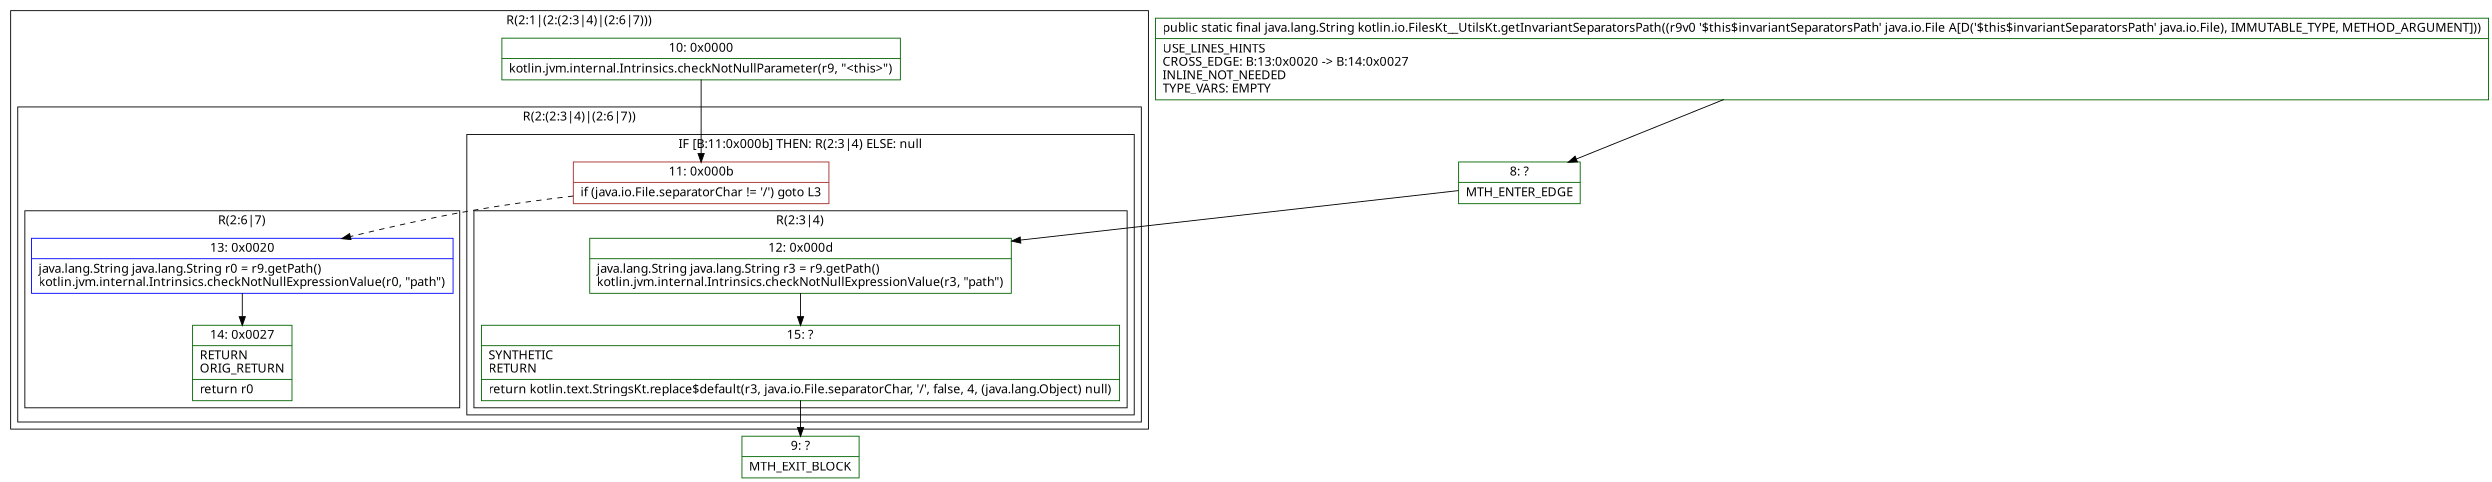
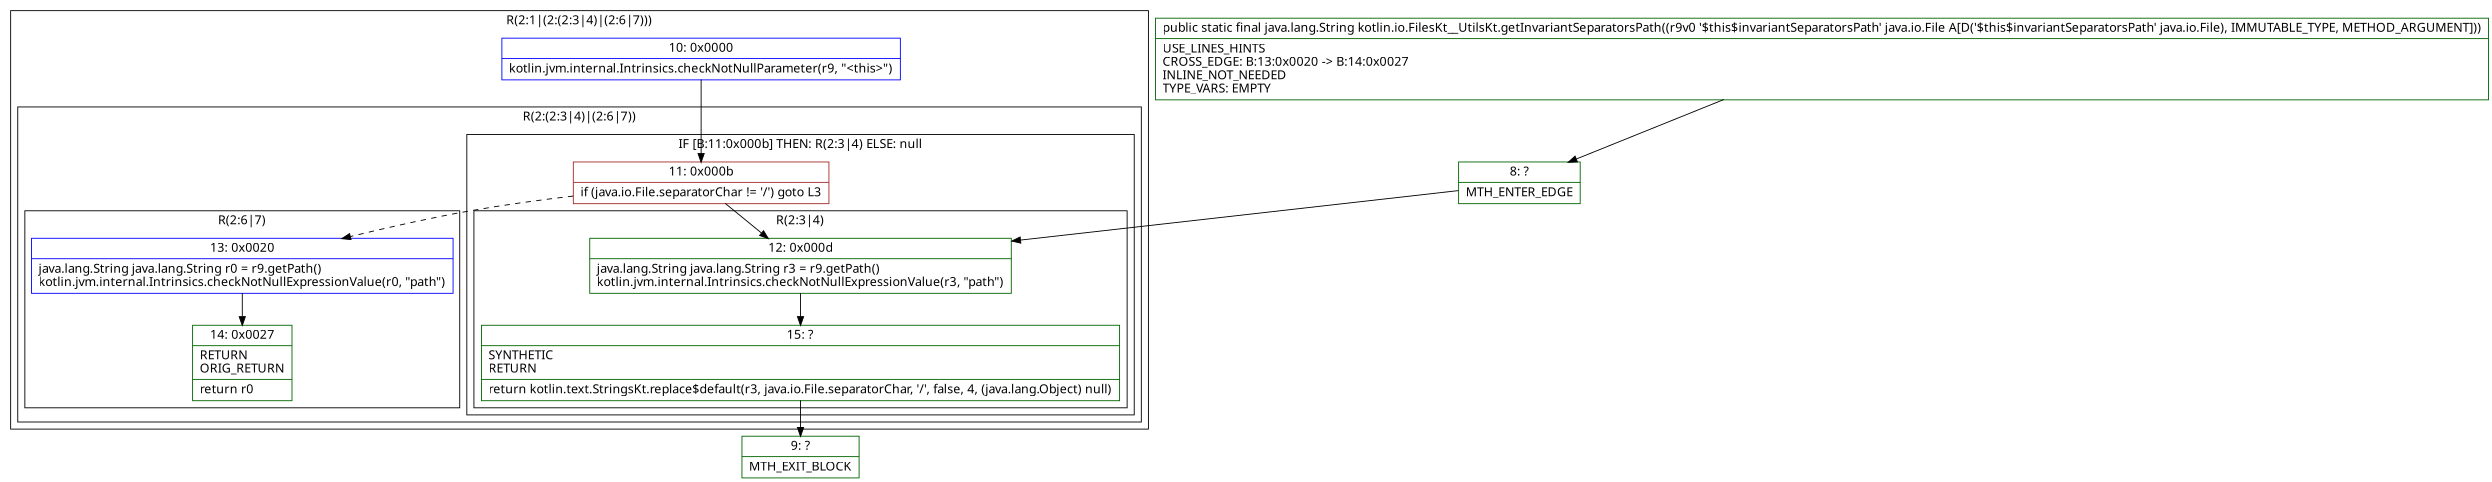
(701, 59) -> (701, 59)
none -> (743, 218)
